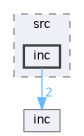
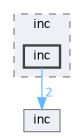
(42, 25) -> (42, 25)
